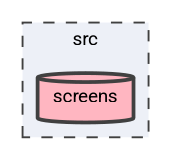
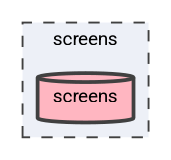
(86, 40) -> (86, 40)
